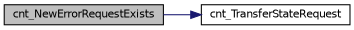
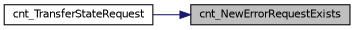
(177, 15) -> (166, 15)
